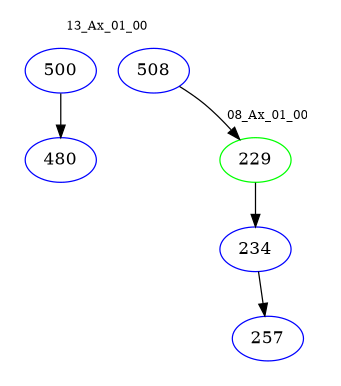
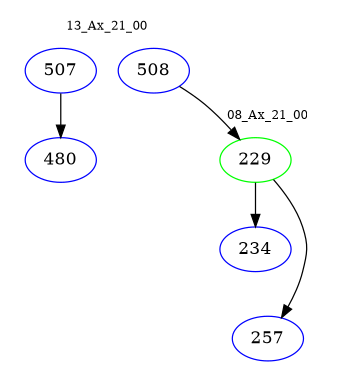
(107, 27) -> (107, 27)
(61, 71) -> (61, 71)
(268, 116) -> (268, 116)
(261, 287) -> (306, 240)
